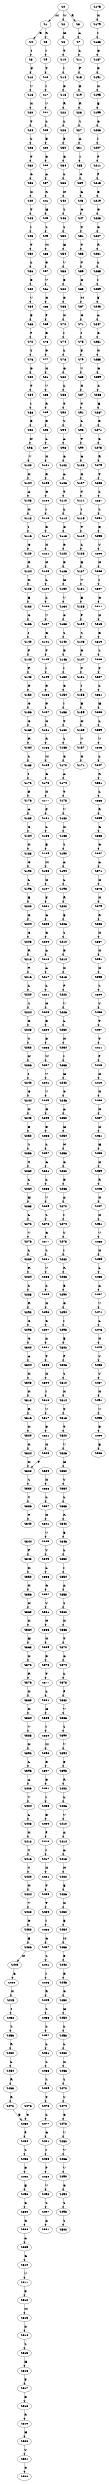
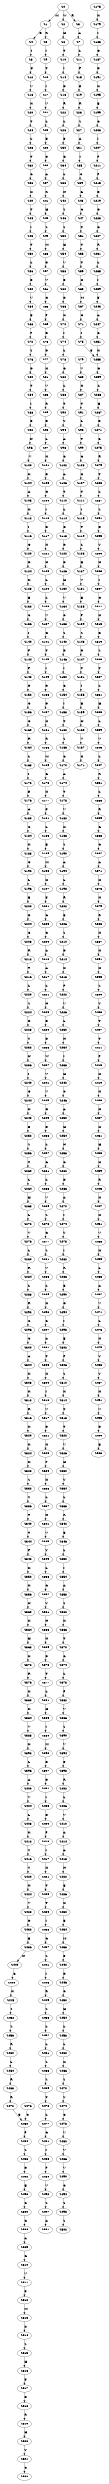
(81, 350) -> (88, 350)
(37, 1462) -> (46, 1461)
none -> (28, 1532)
